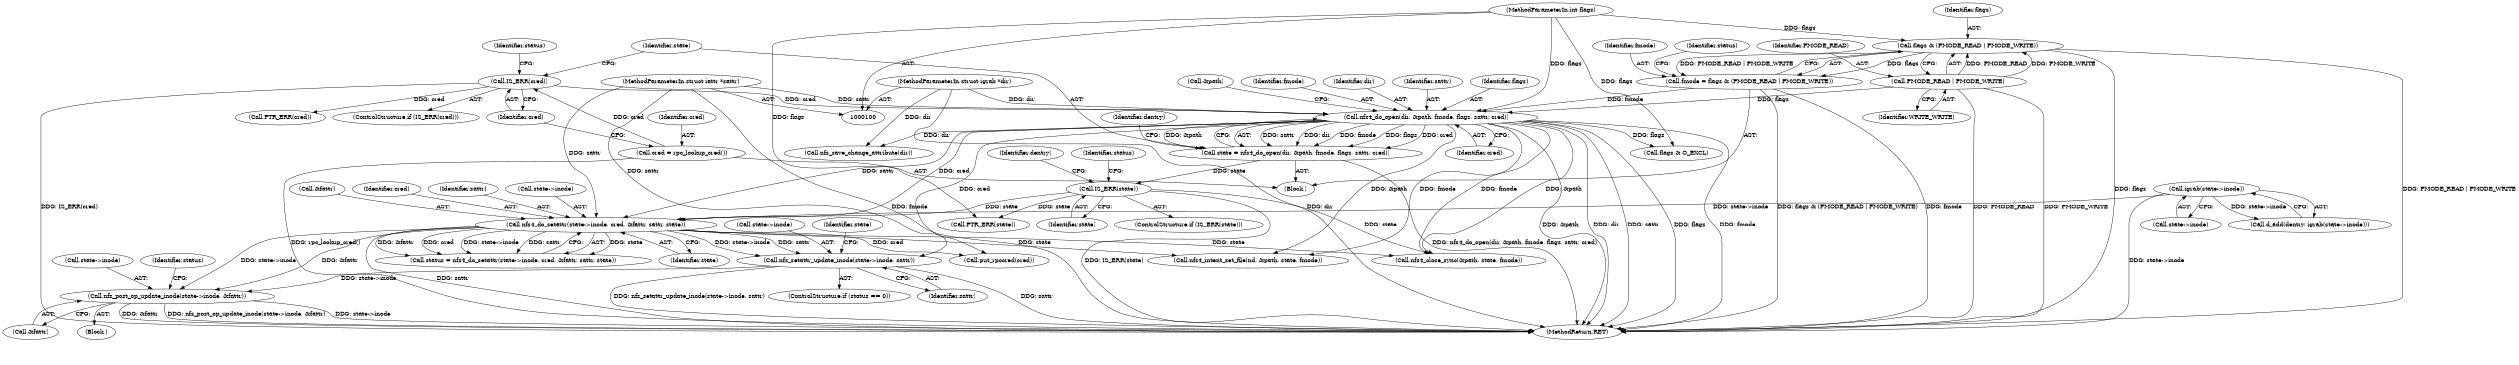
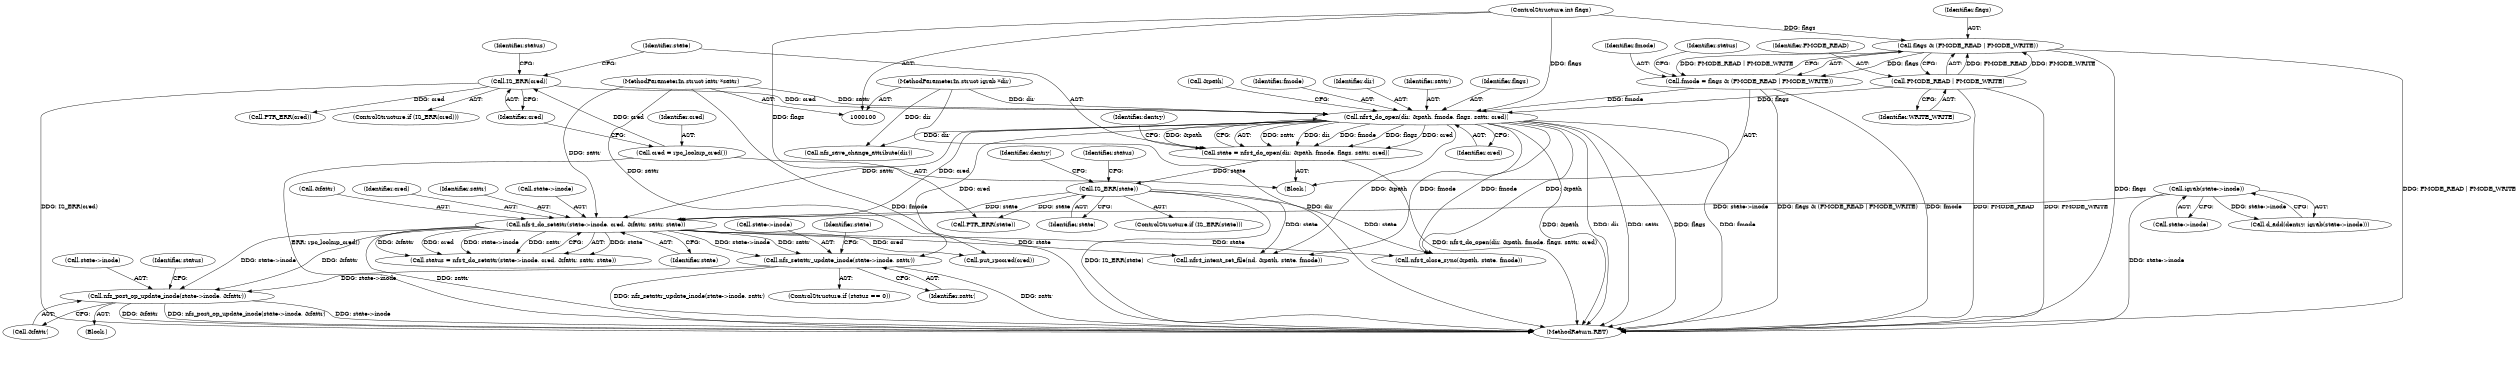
(1551, 10) -> (1551, 10)
(1676, 153) -> none
none -> (1283, 207)
(326, 243) -> (326, 243)
